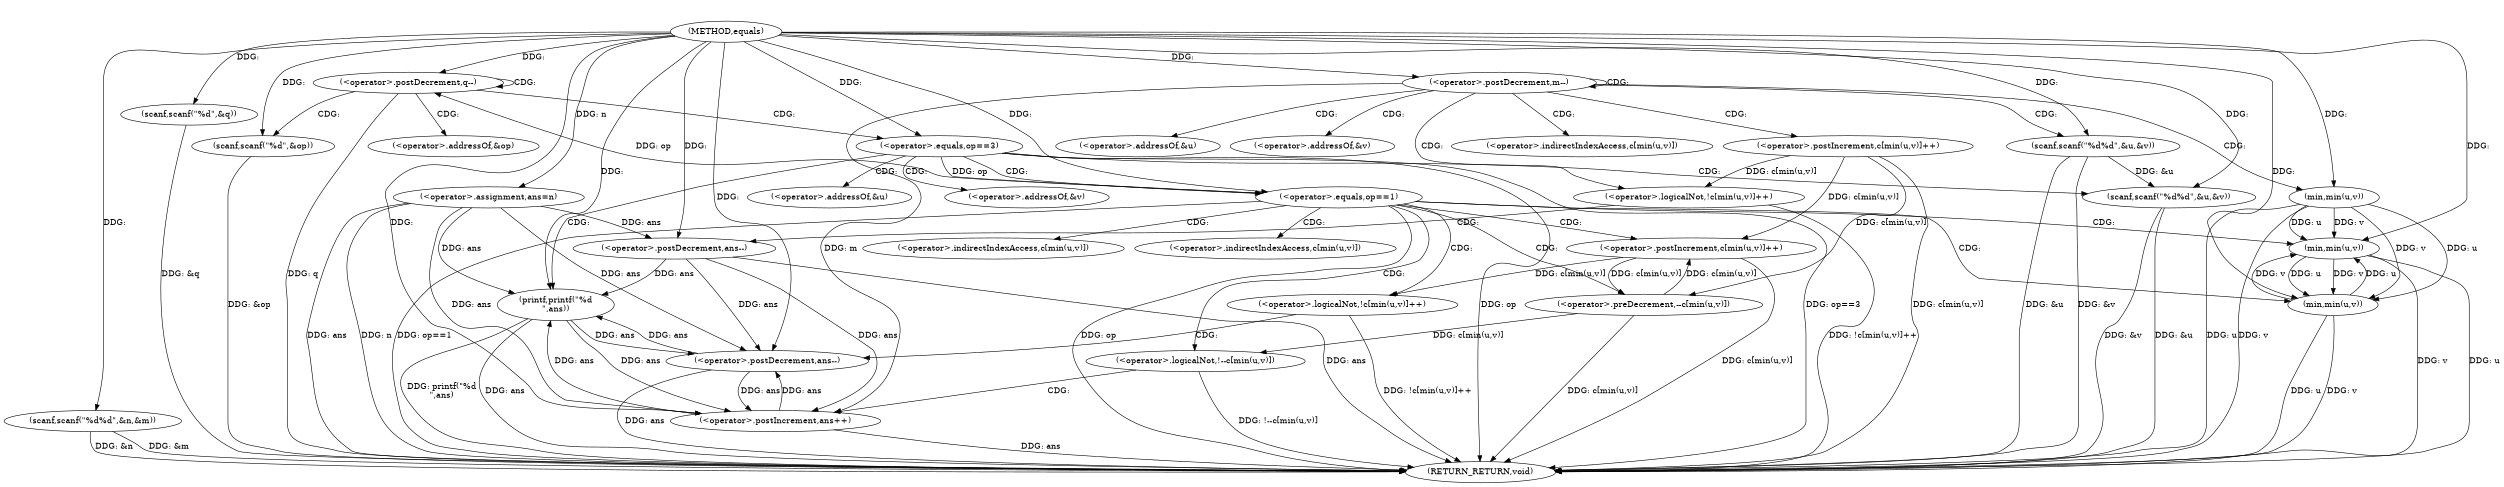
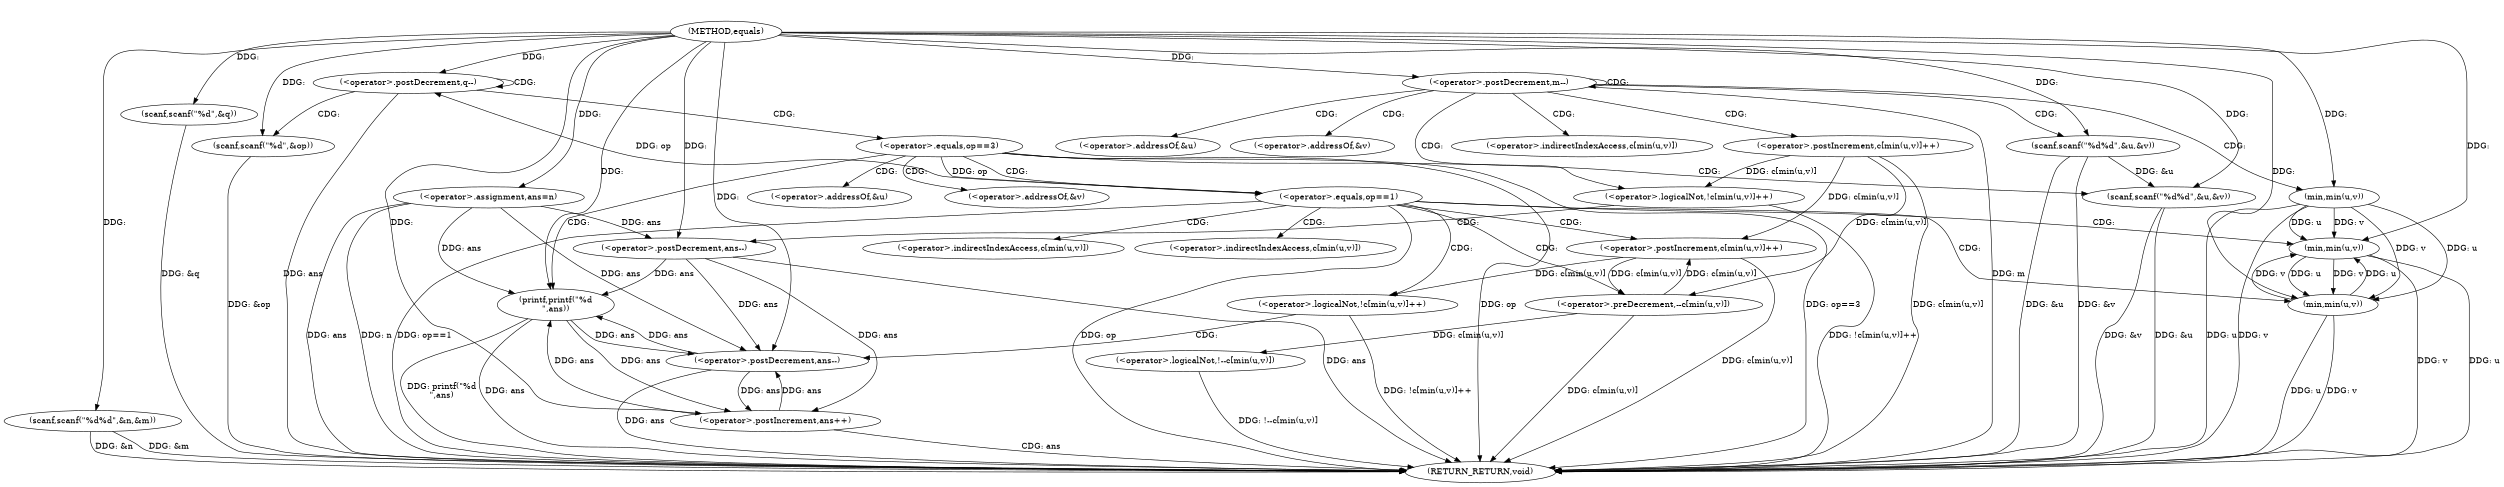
(830, 87) -> none
(591, 115) -> (591, 115)
(895, 117) -> (1992, 300)
(1010, 125) -> none
(454, 146) -> none
(303, 274) -> (303, 274)
(1329, 278) -> none
(521, 340) -> none
(988, 391) -> none
(1041, 447) -> (1041, 447)
